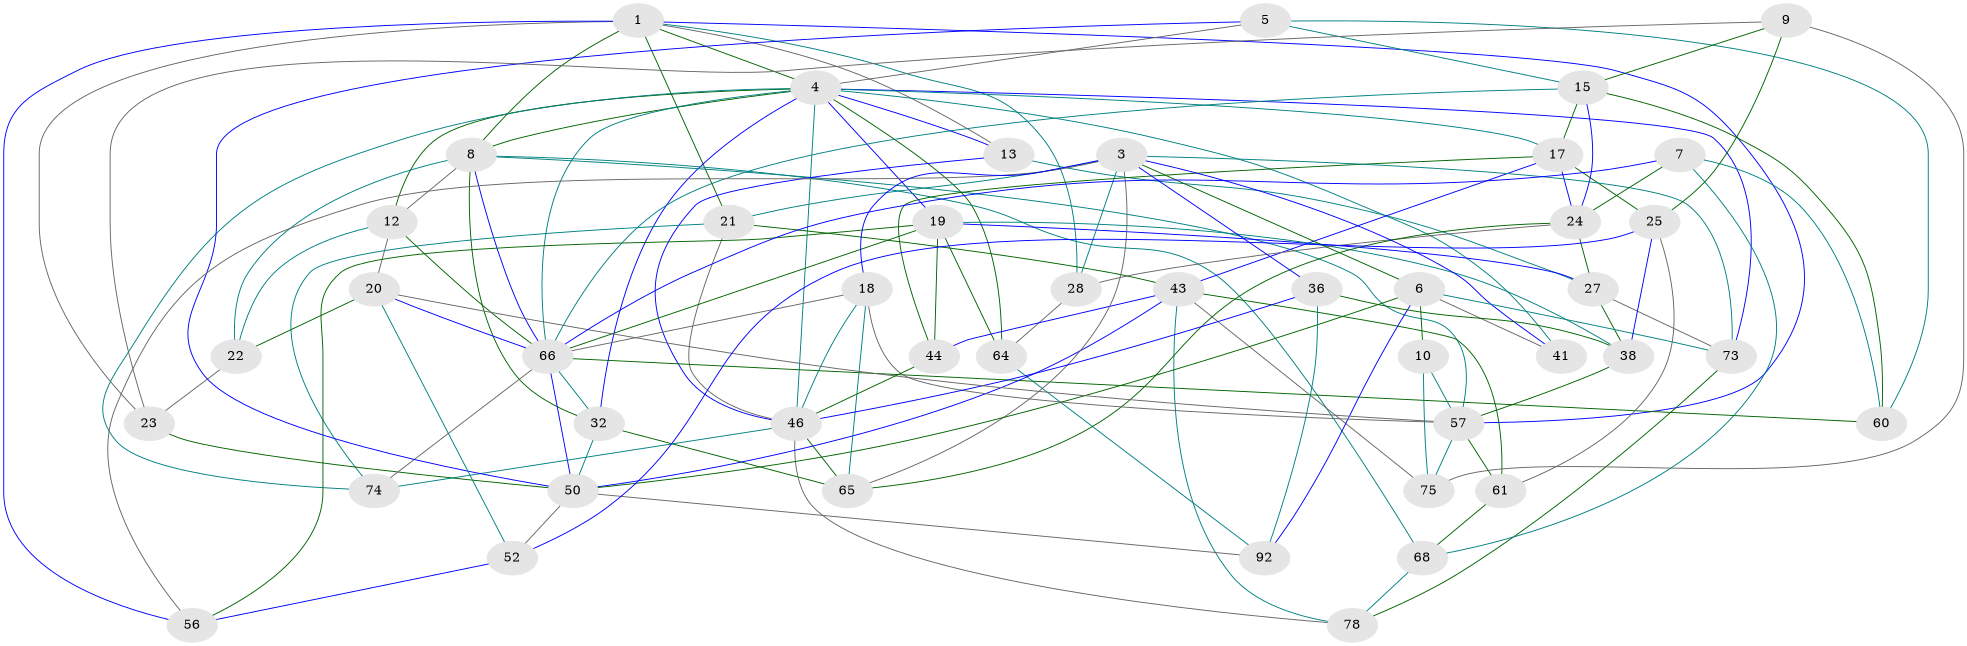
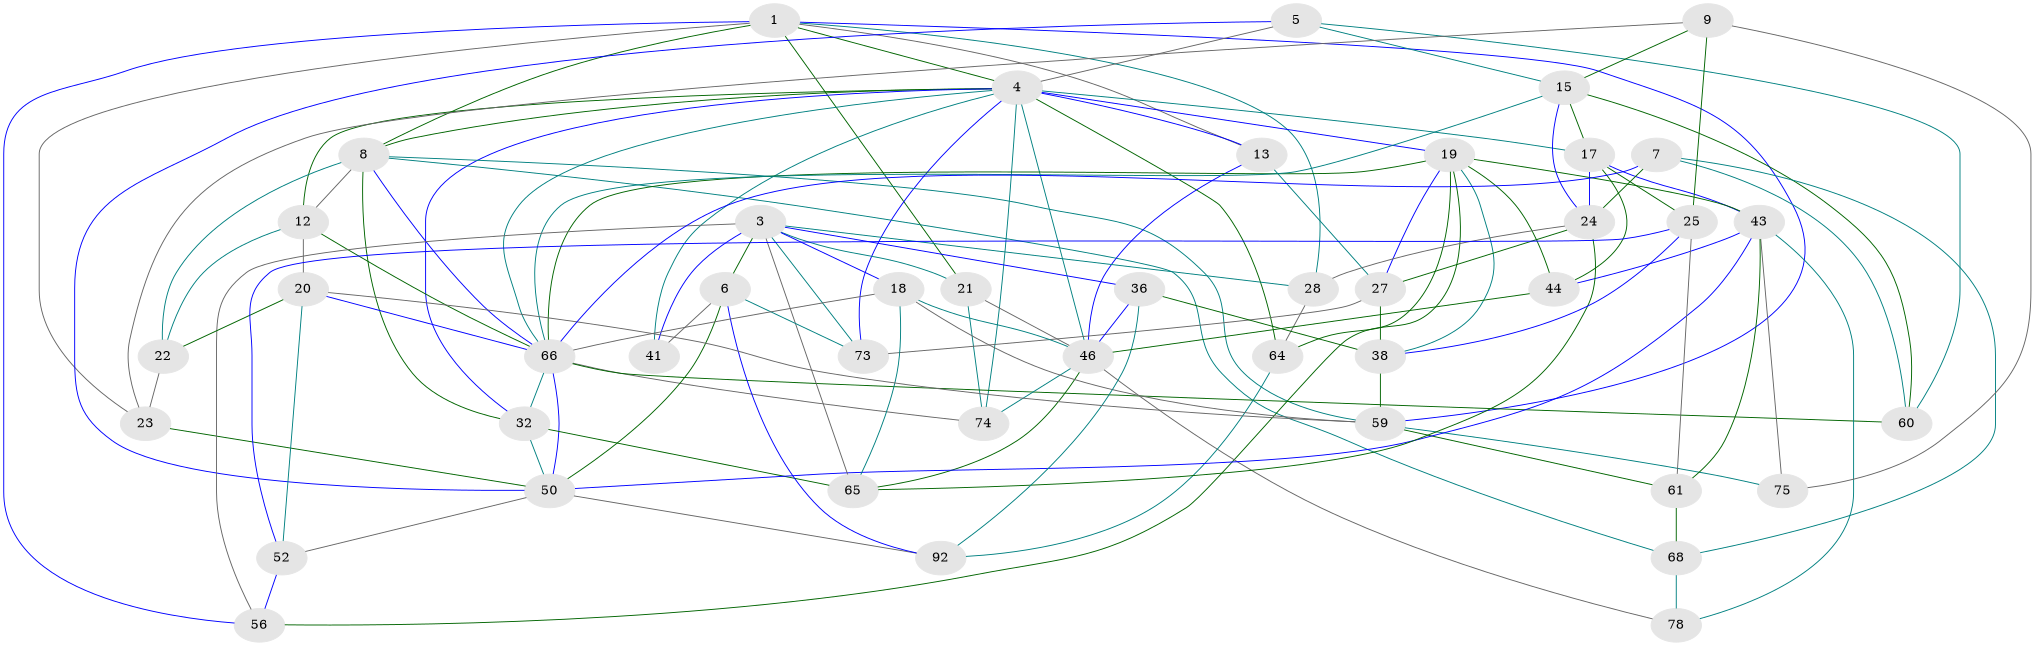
(976, 252) -> (1655, 189)
(1423, 357) -> none
(1459, 424) -> (1380, 424)
(1555, 507) -> none
